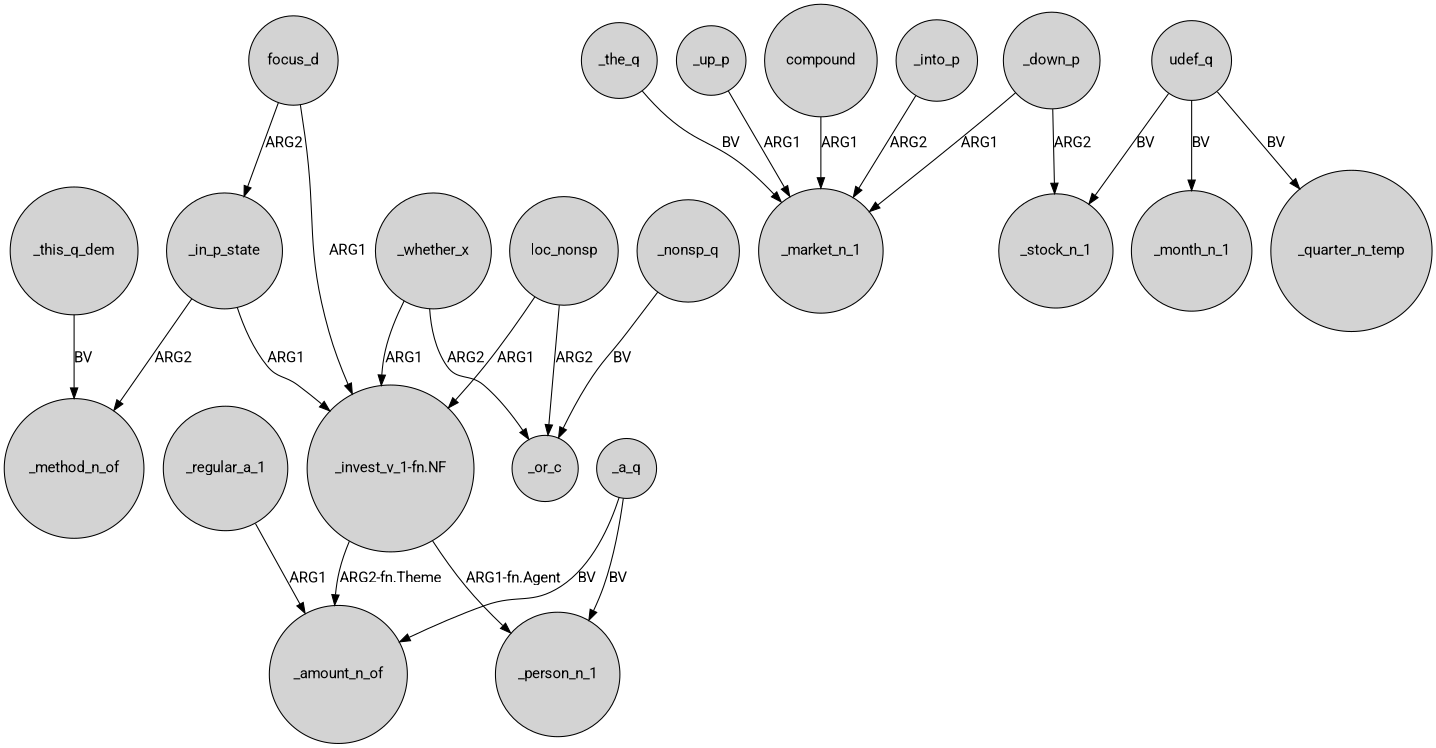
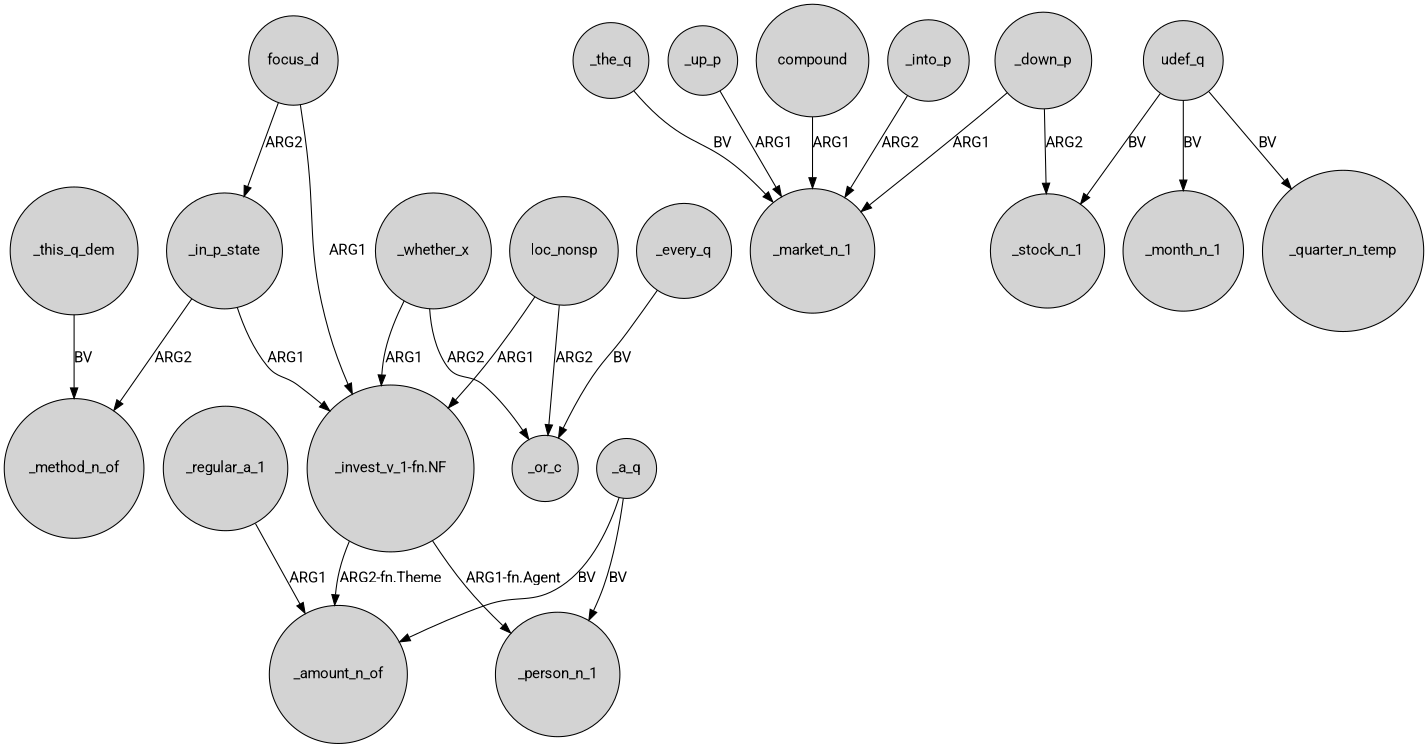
(688, 251) -> (684, 251)
